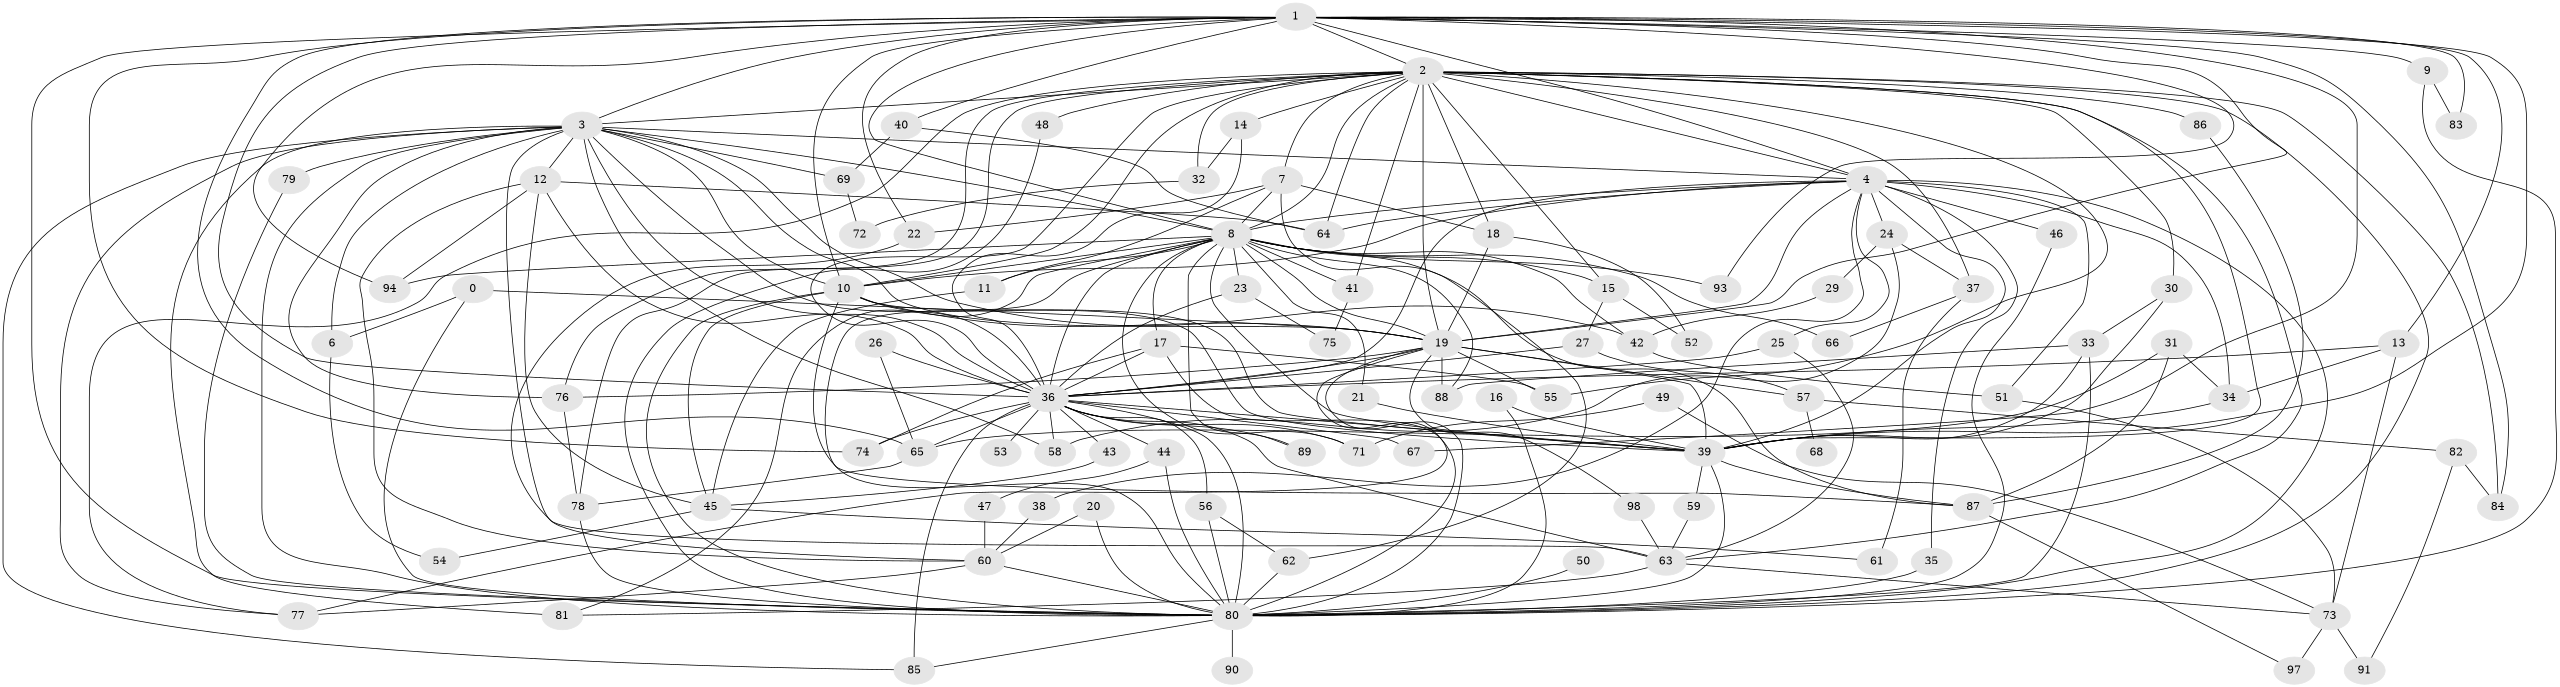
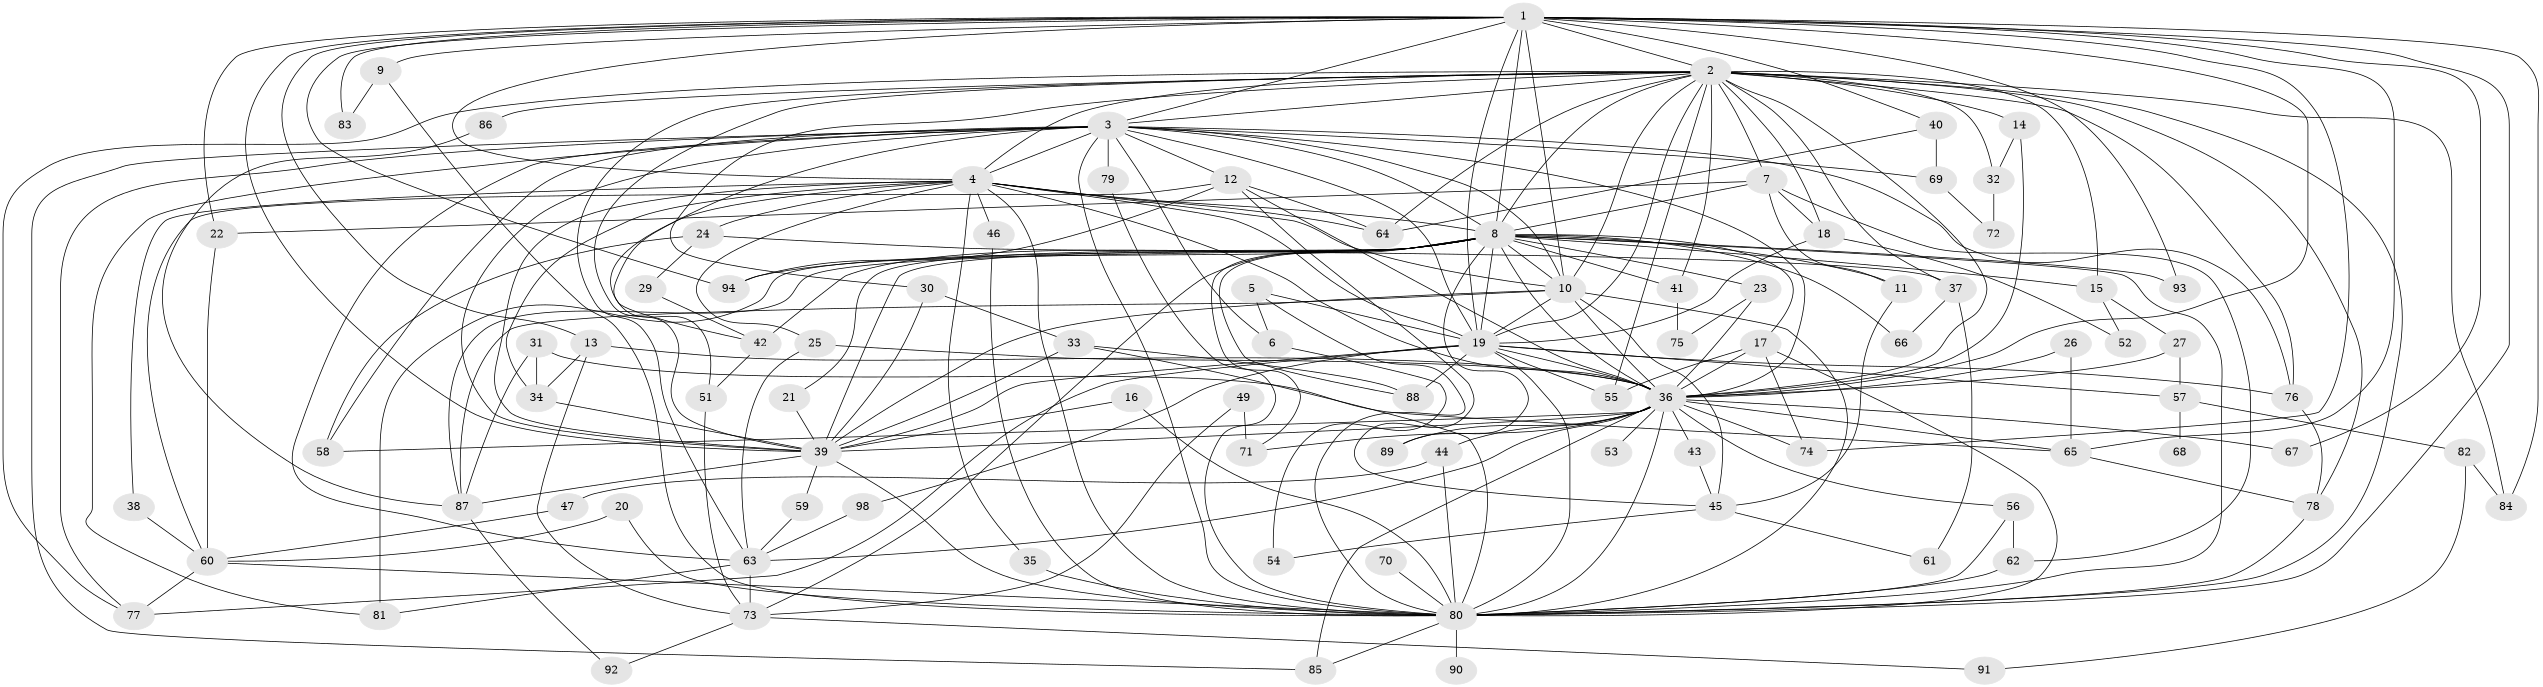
(1042, 126) -> none
(473, 289) -> (1252, 289)
none -> (1098, 366)
(1584, 562) -> (1386, 562)
(2294, 671) -> (612, 671)
